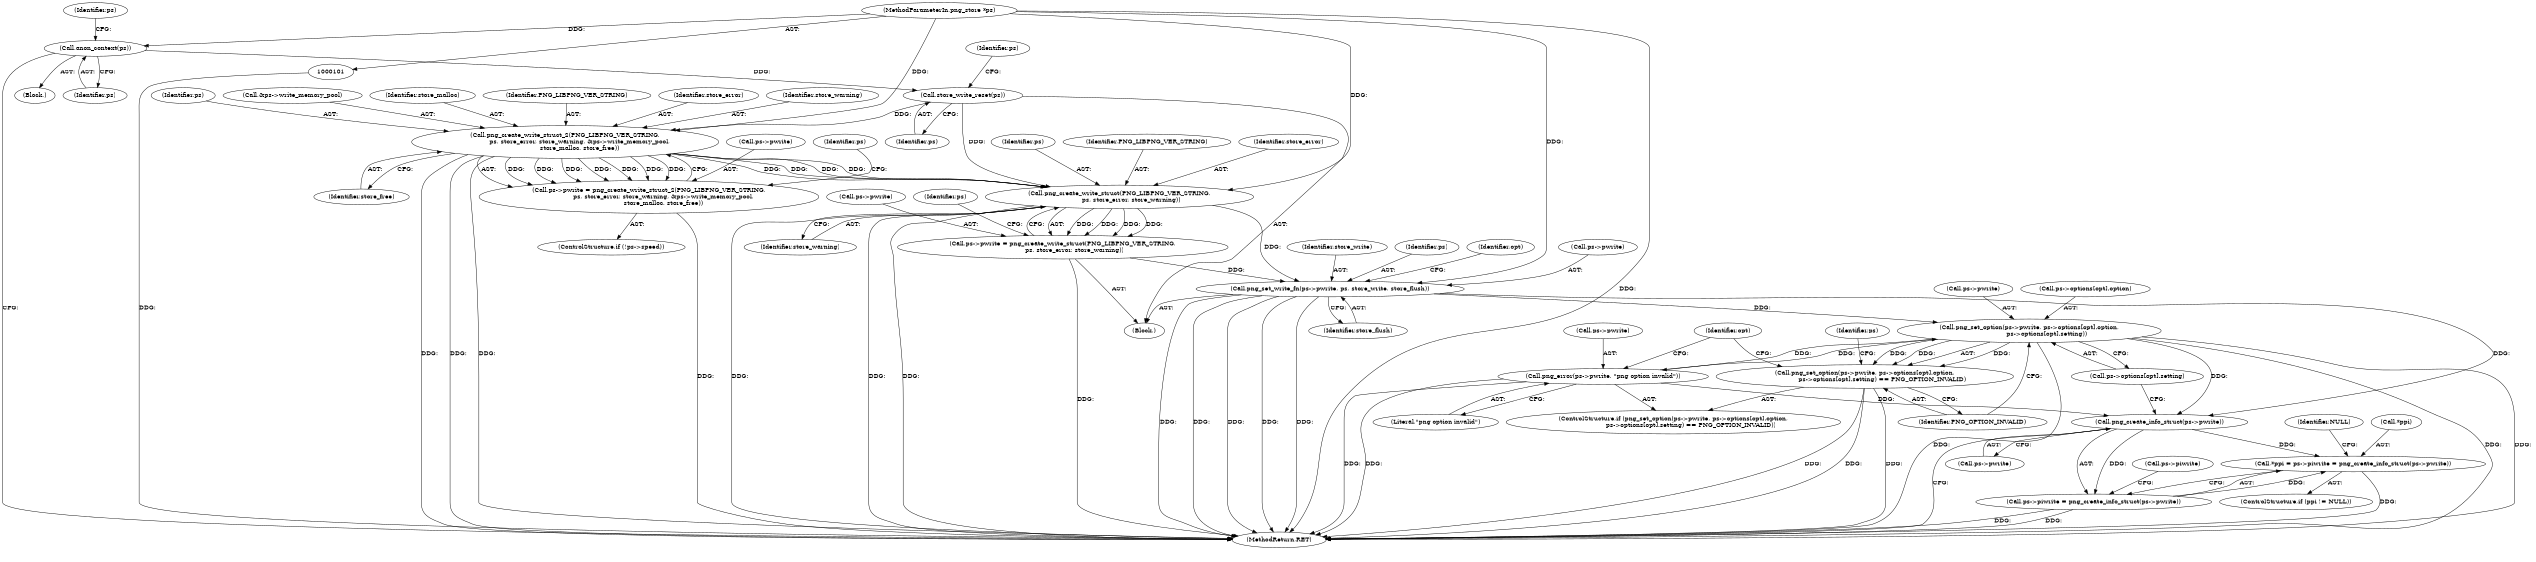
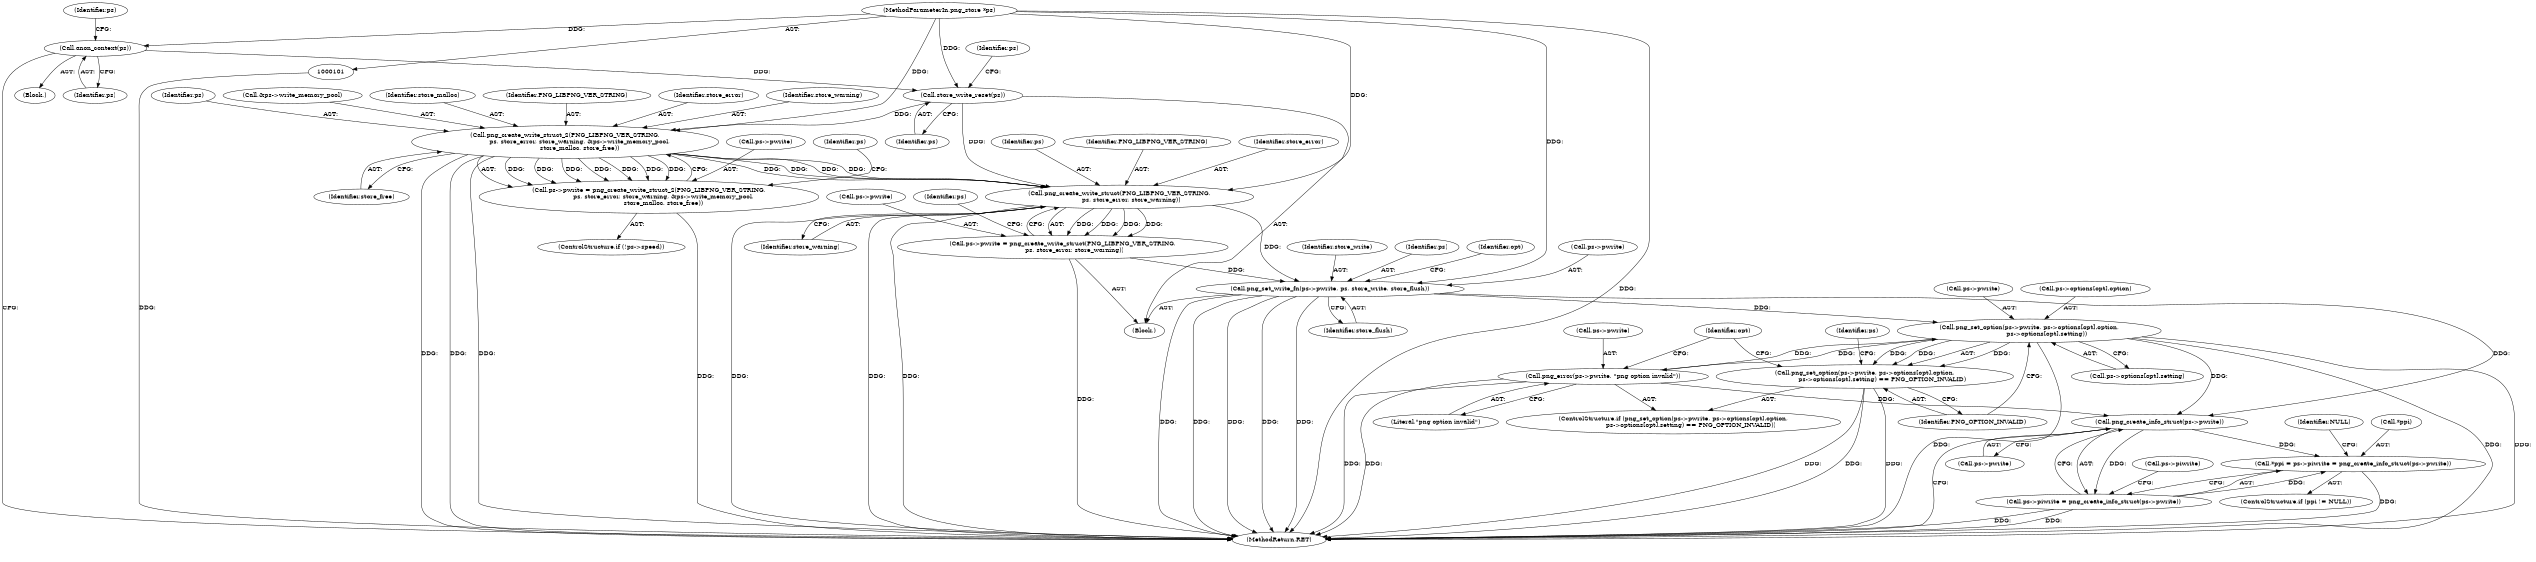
none -> (942, 52)
(2148, 397) -> (2064, 450)
